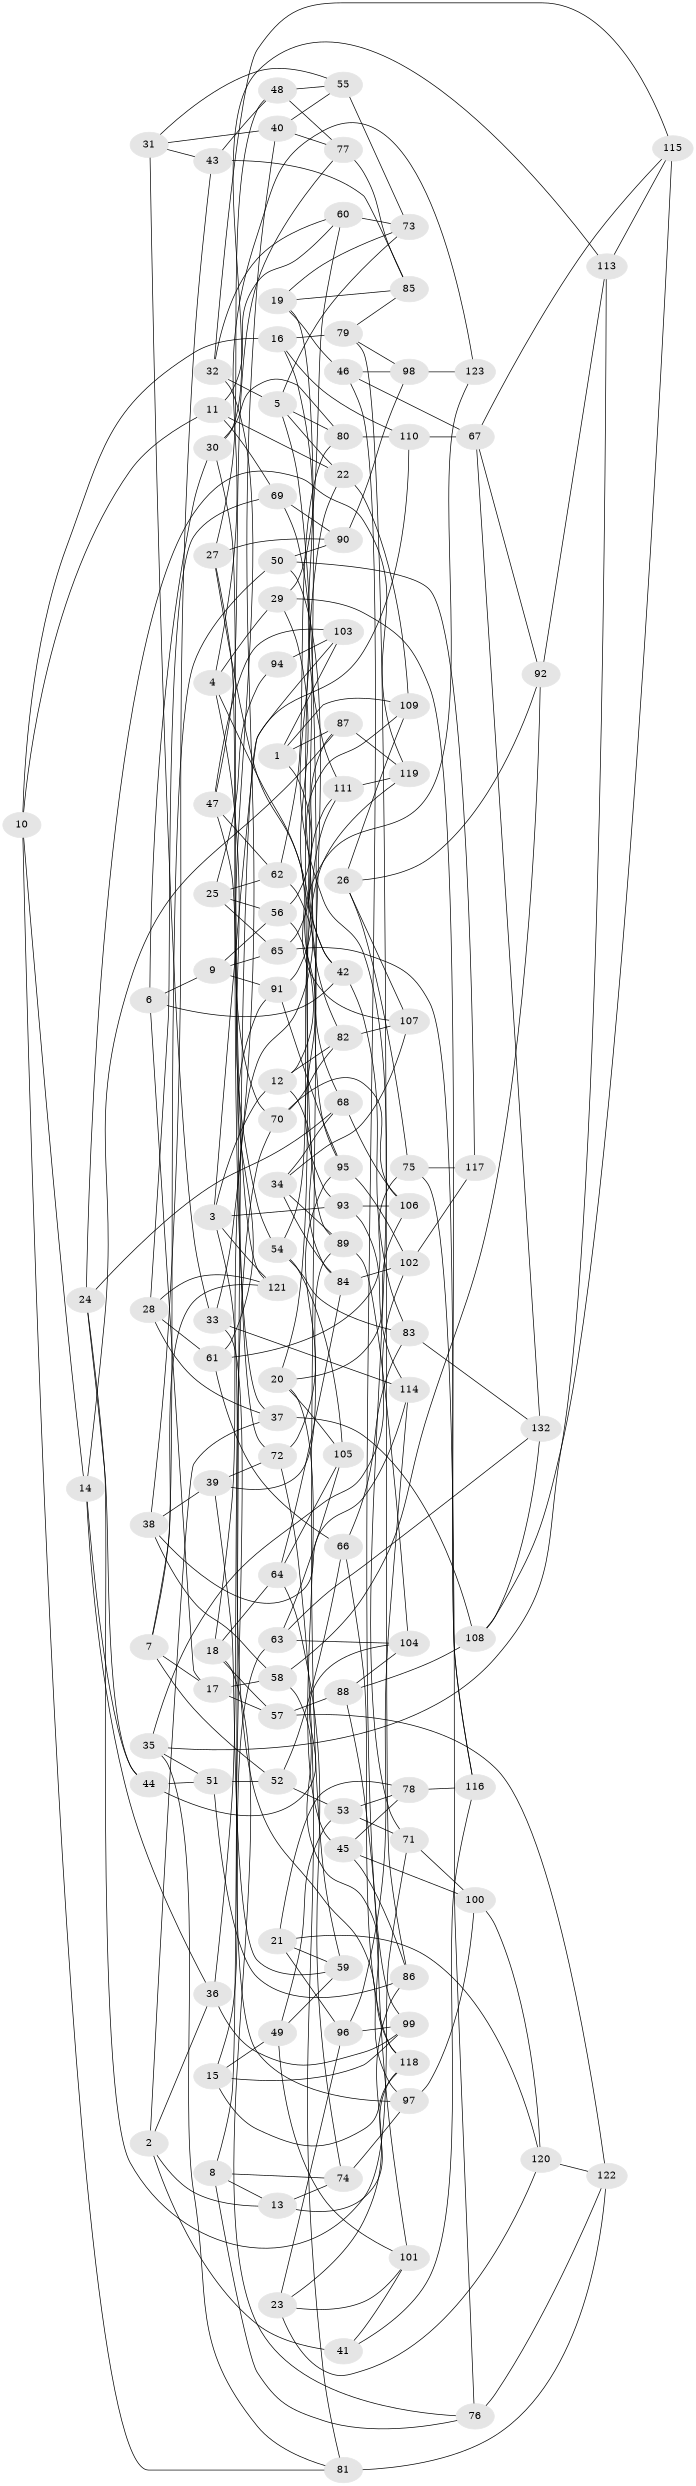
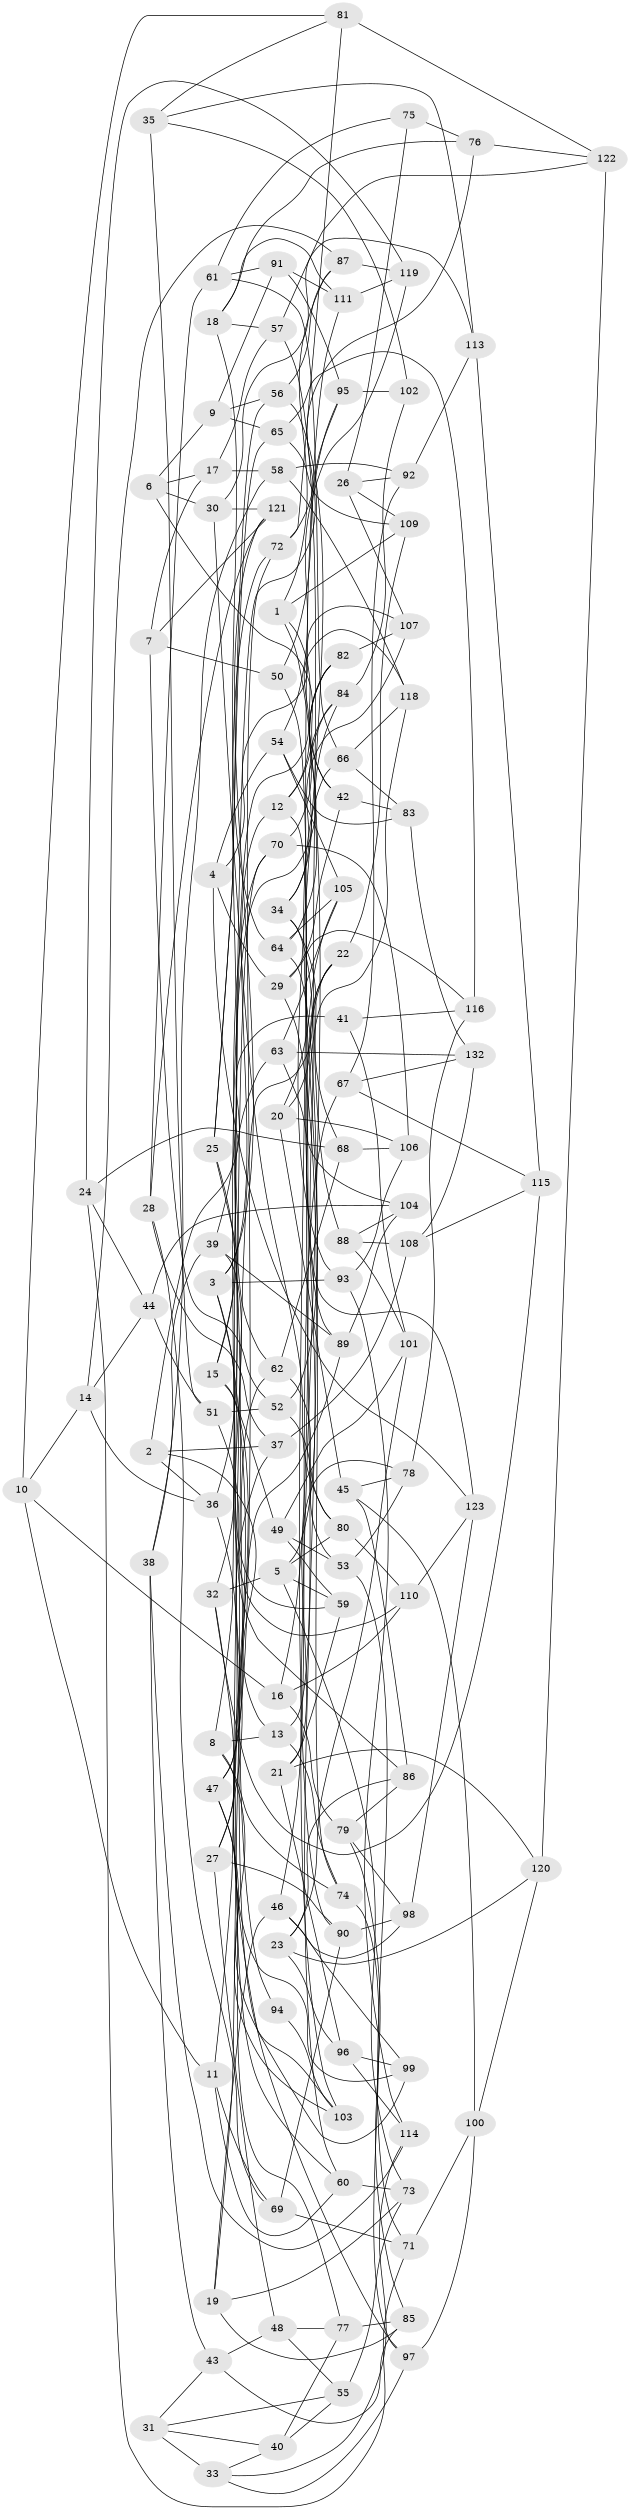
(443, 437) -> (442, 1552)
(475, 1168) -> none
